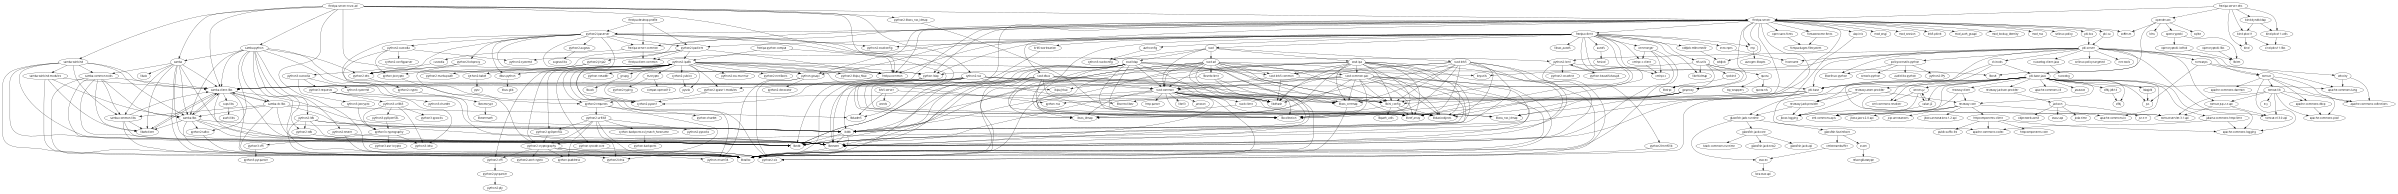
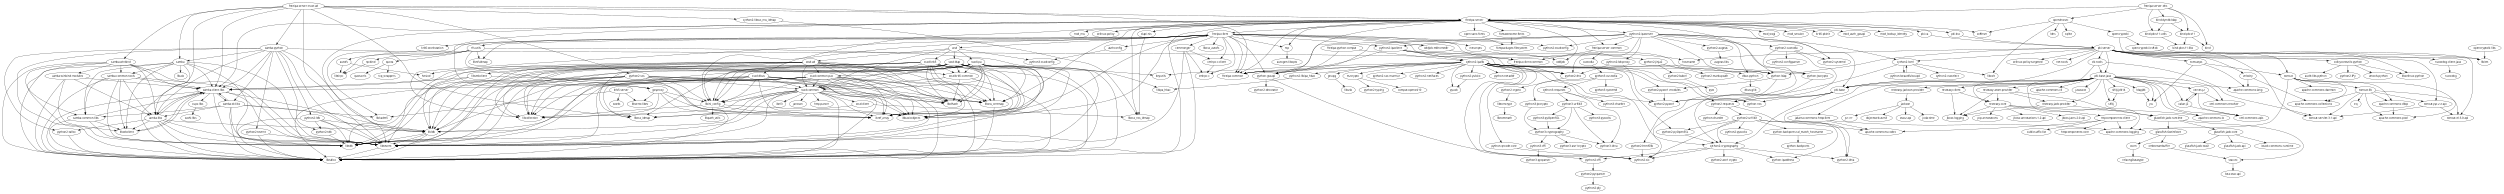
(643, 20) -> none
none -> (342, 68)
(1567, 88) -> (1054, 99)
(1232, 113) -> (702, 69)
(718, 160) -> none
